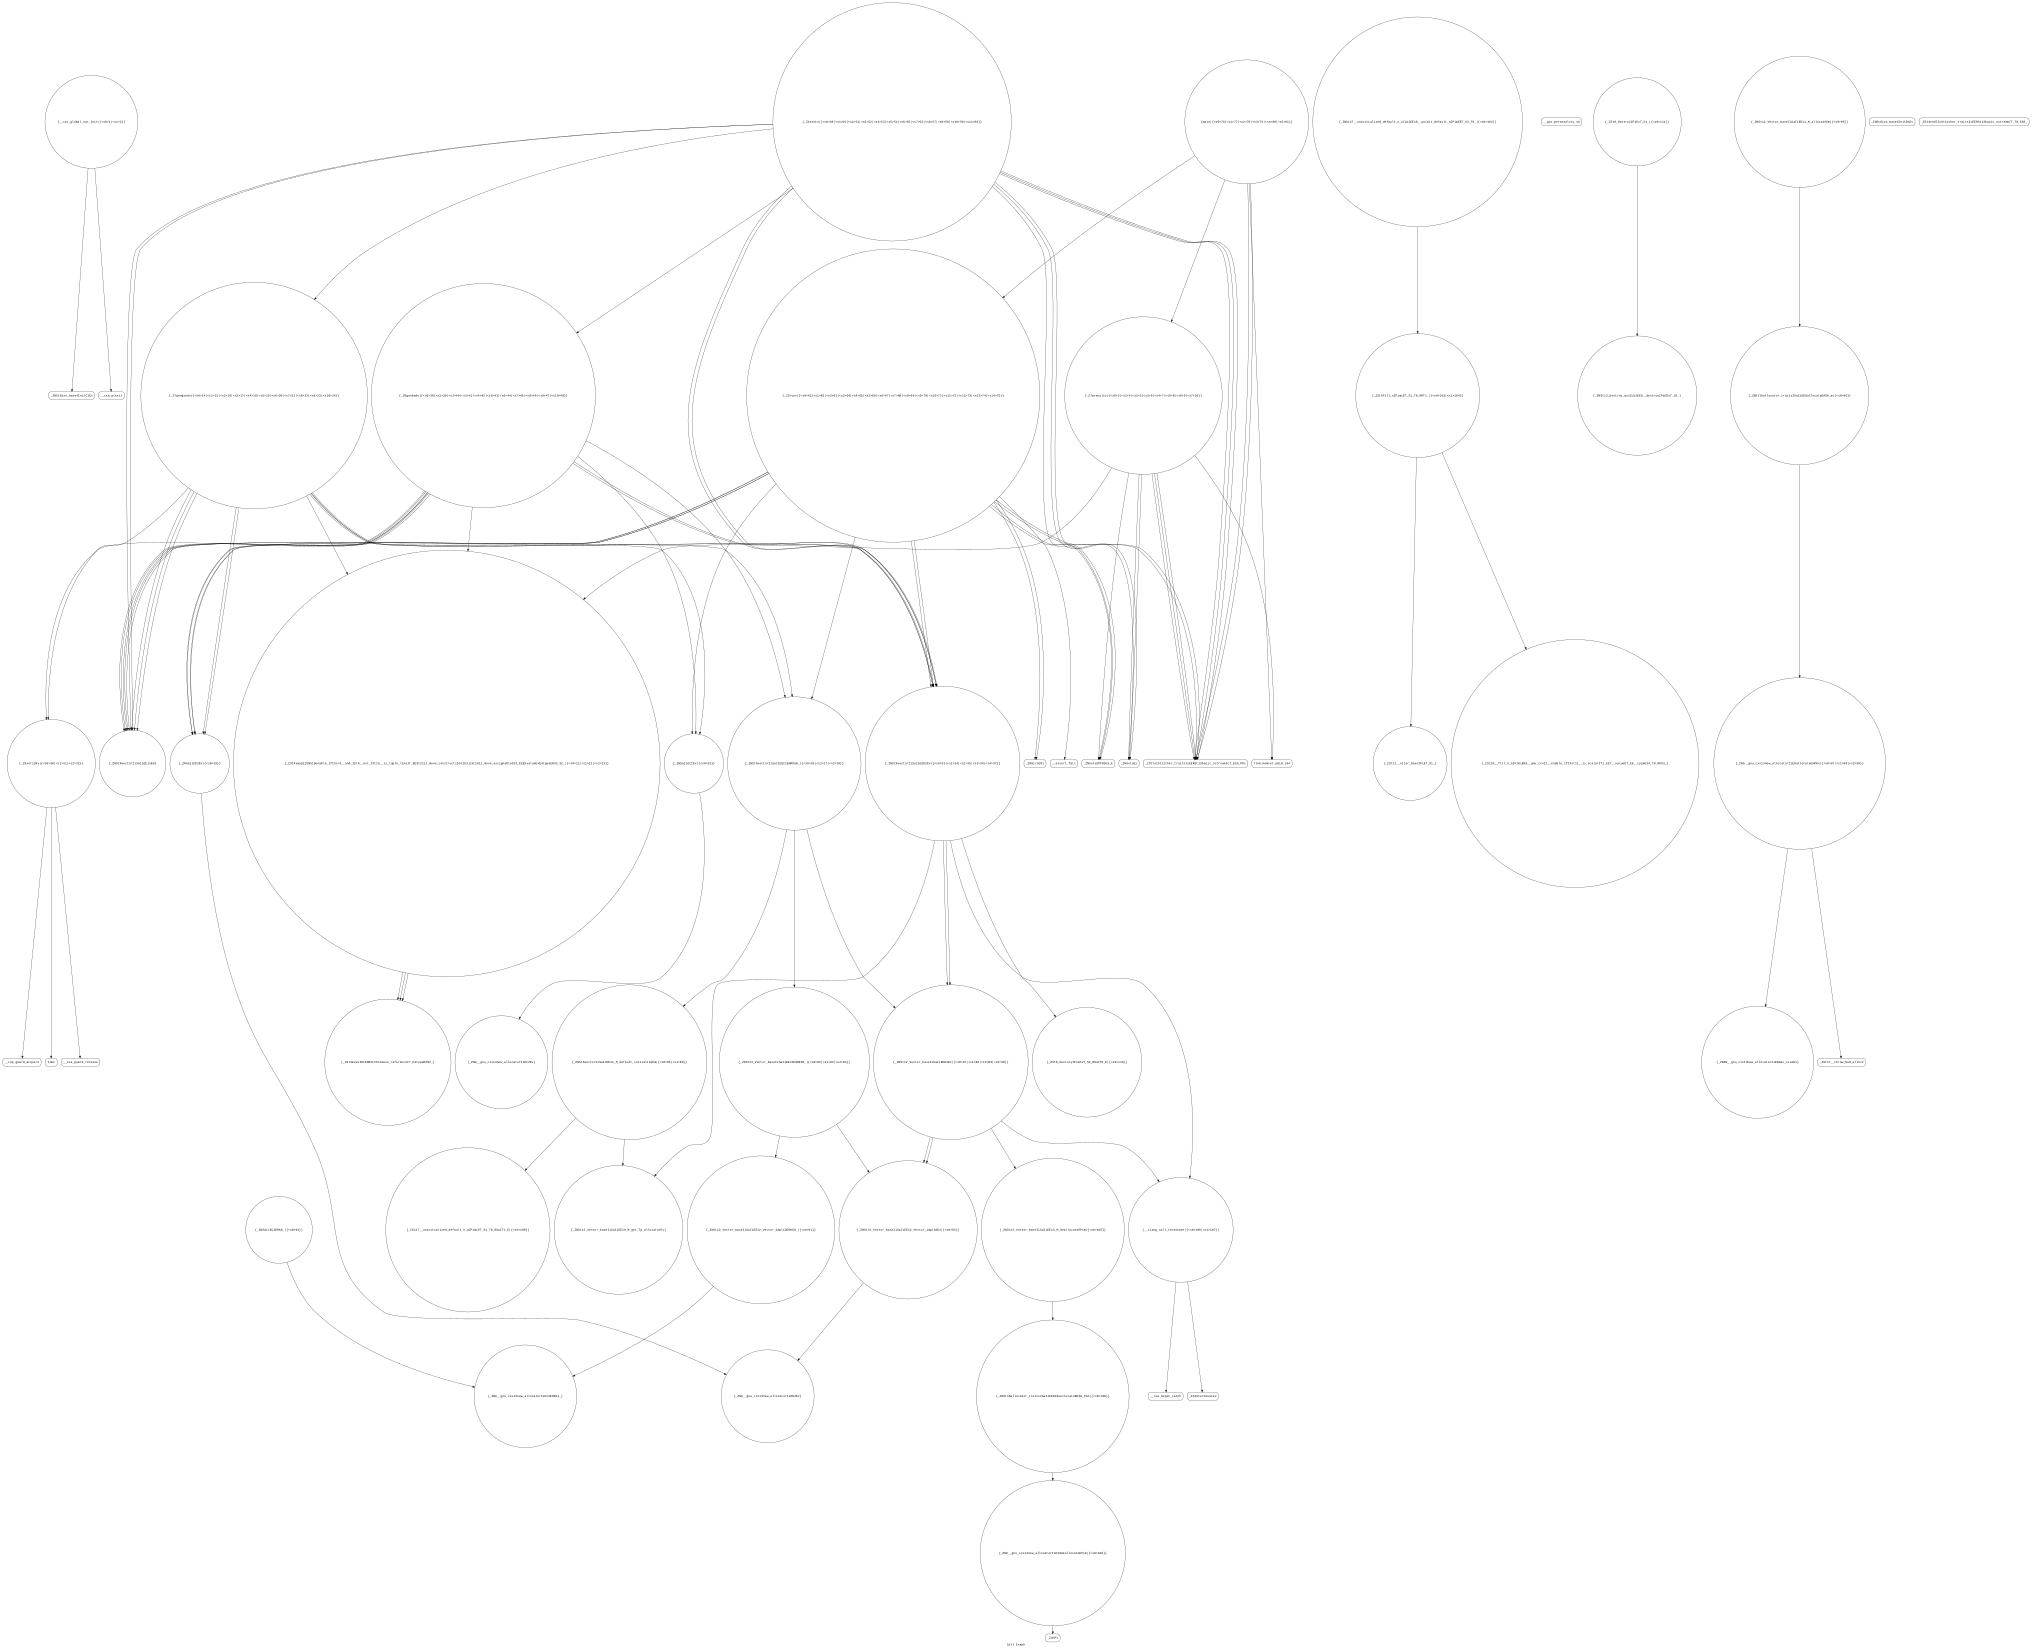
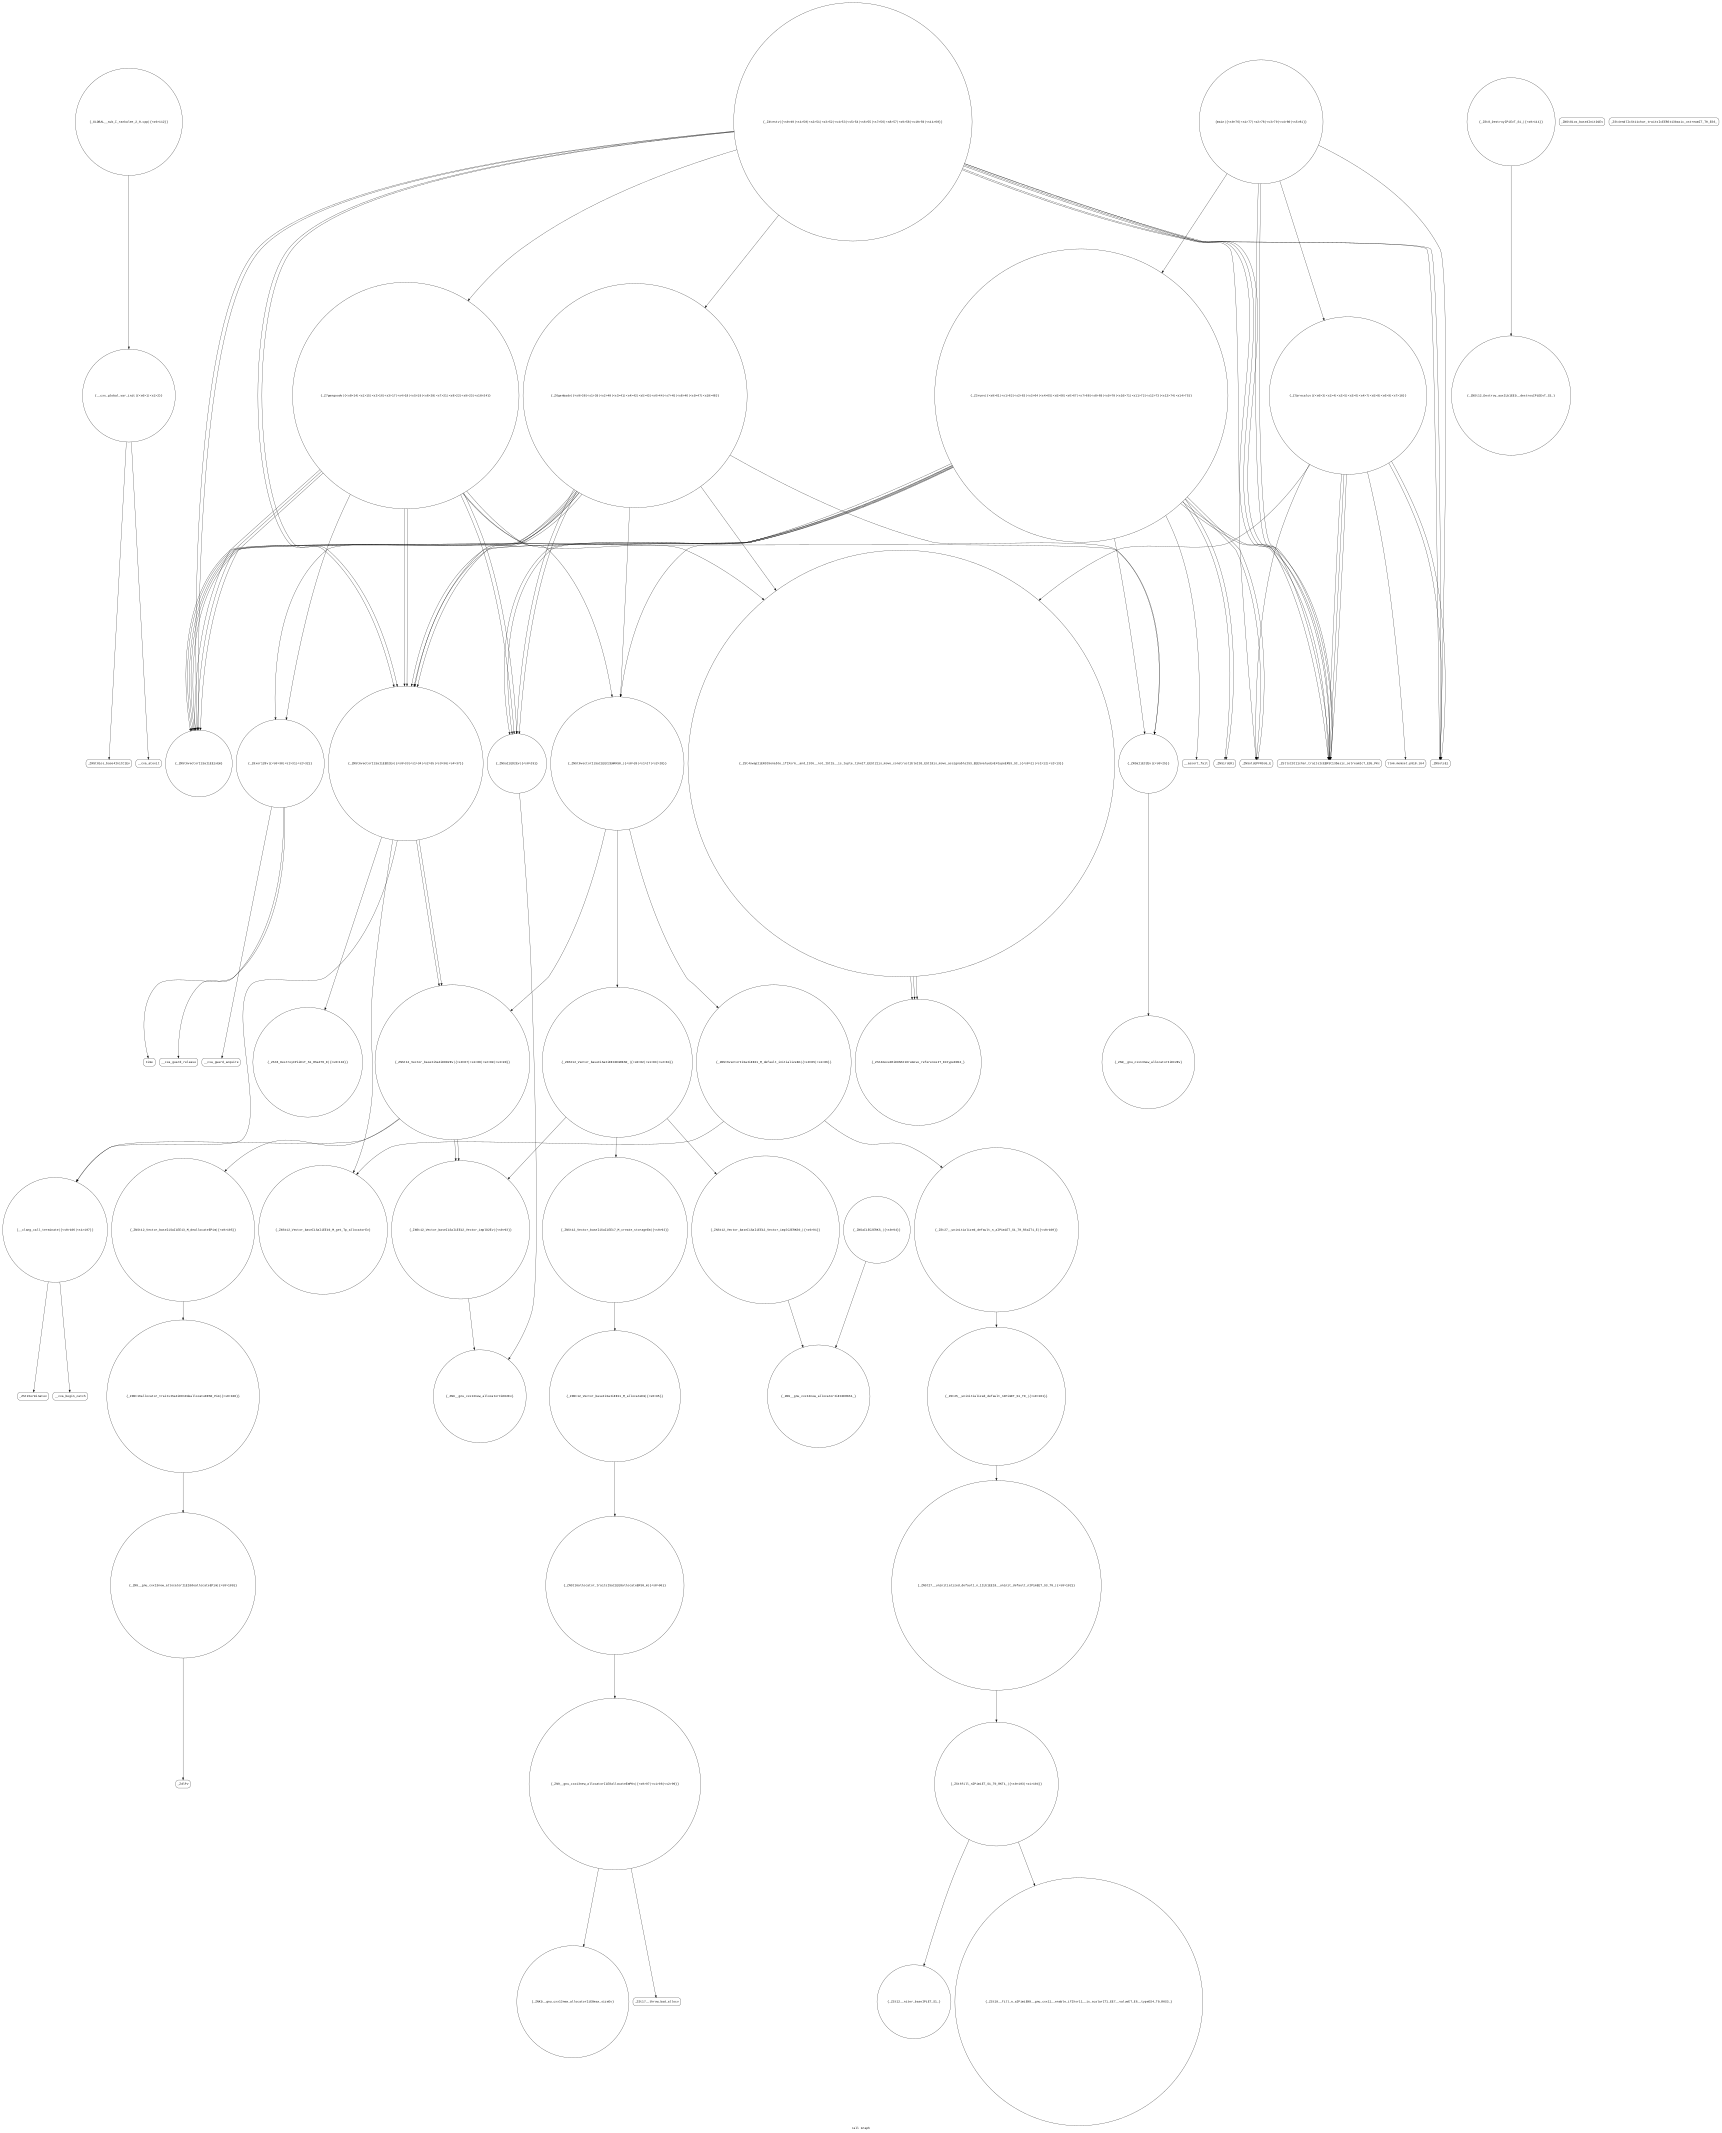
none -> (129, 122)
(1562, 122) -> none
(1261, 470) -> (1446, 422)
none -> (615, 1230)
none -> (996, 1396)
